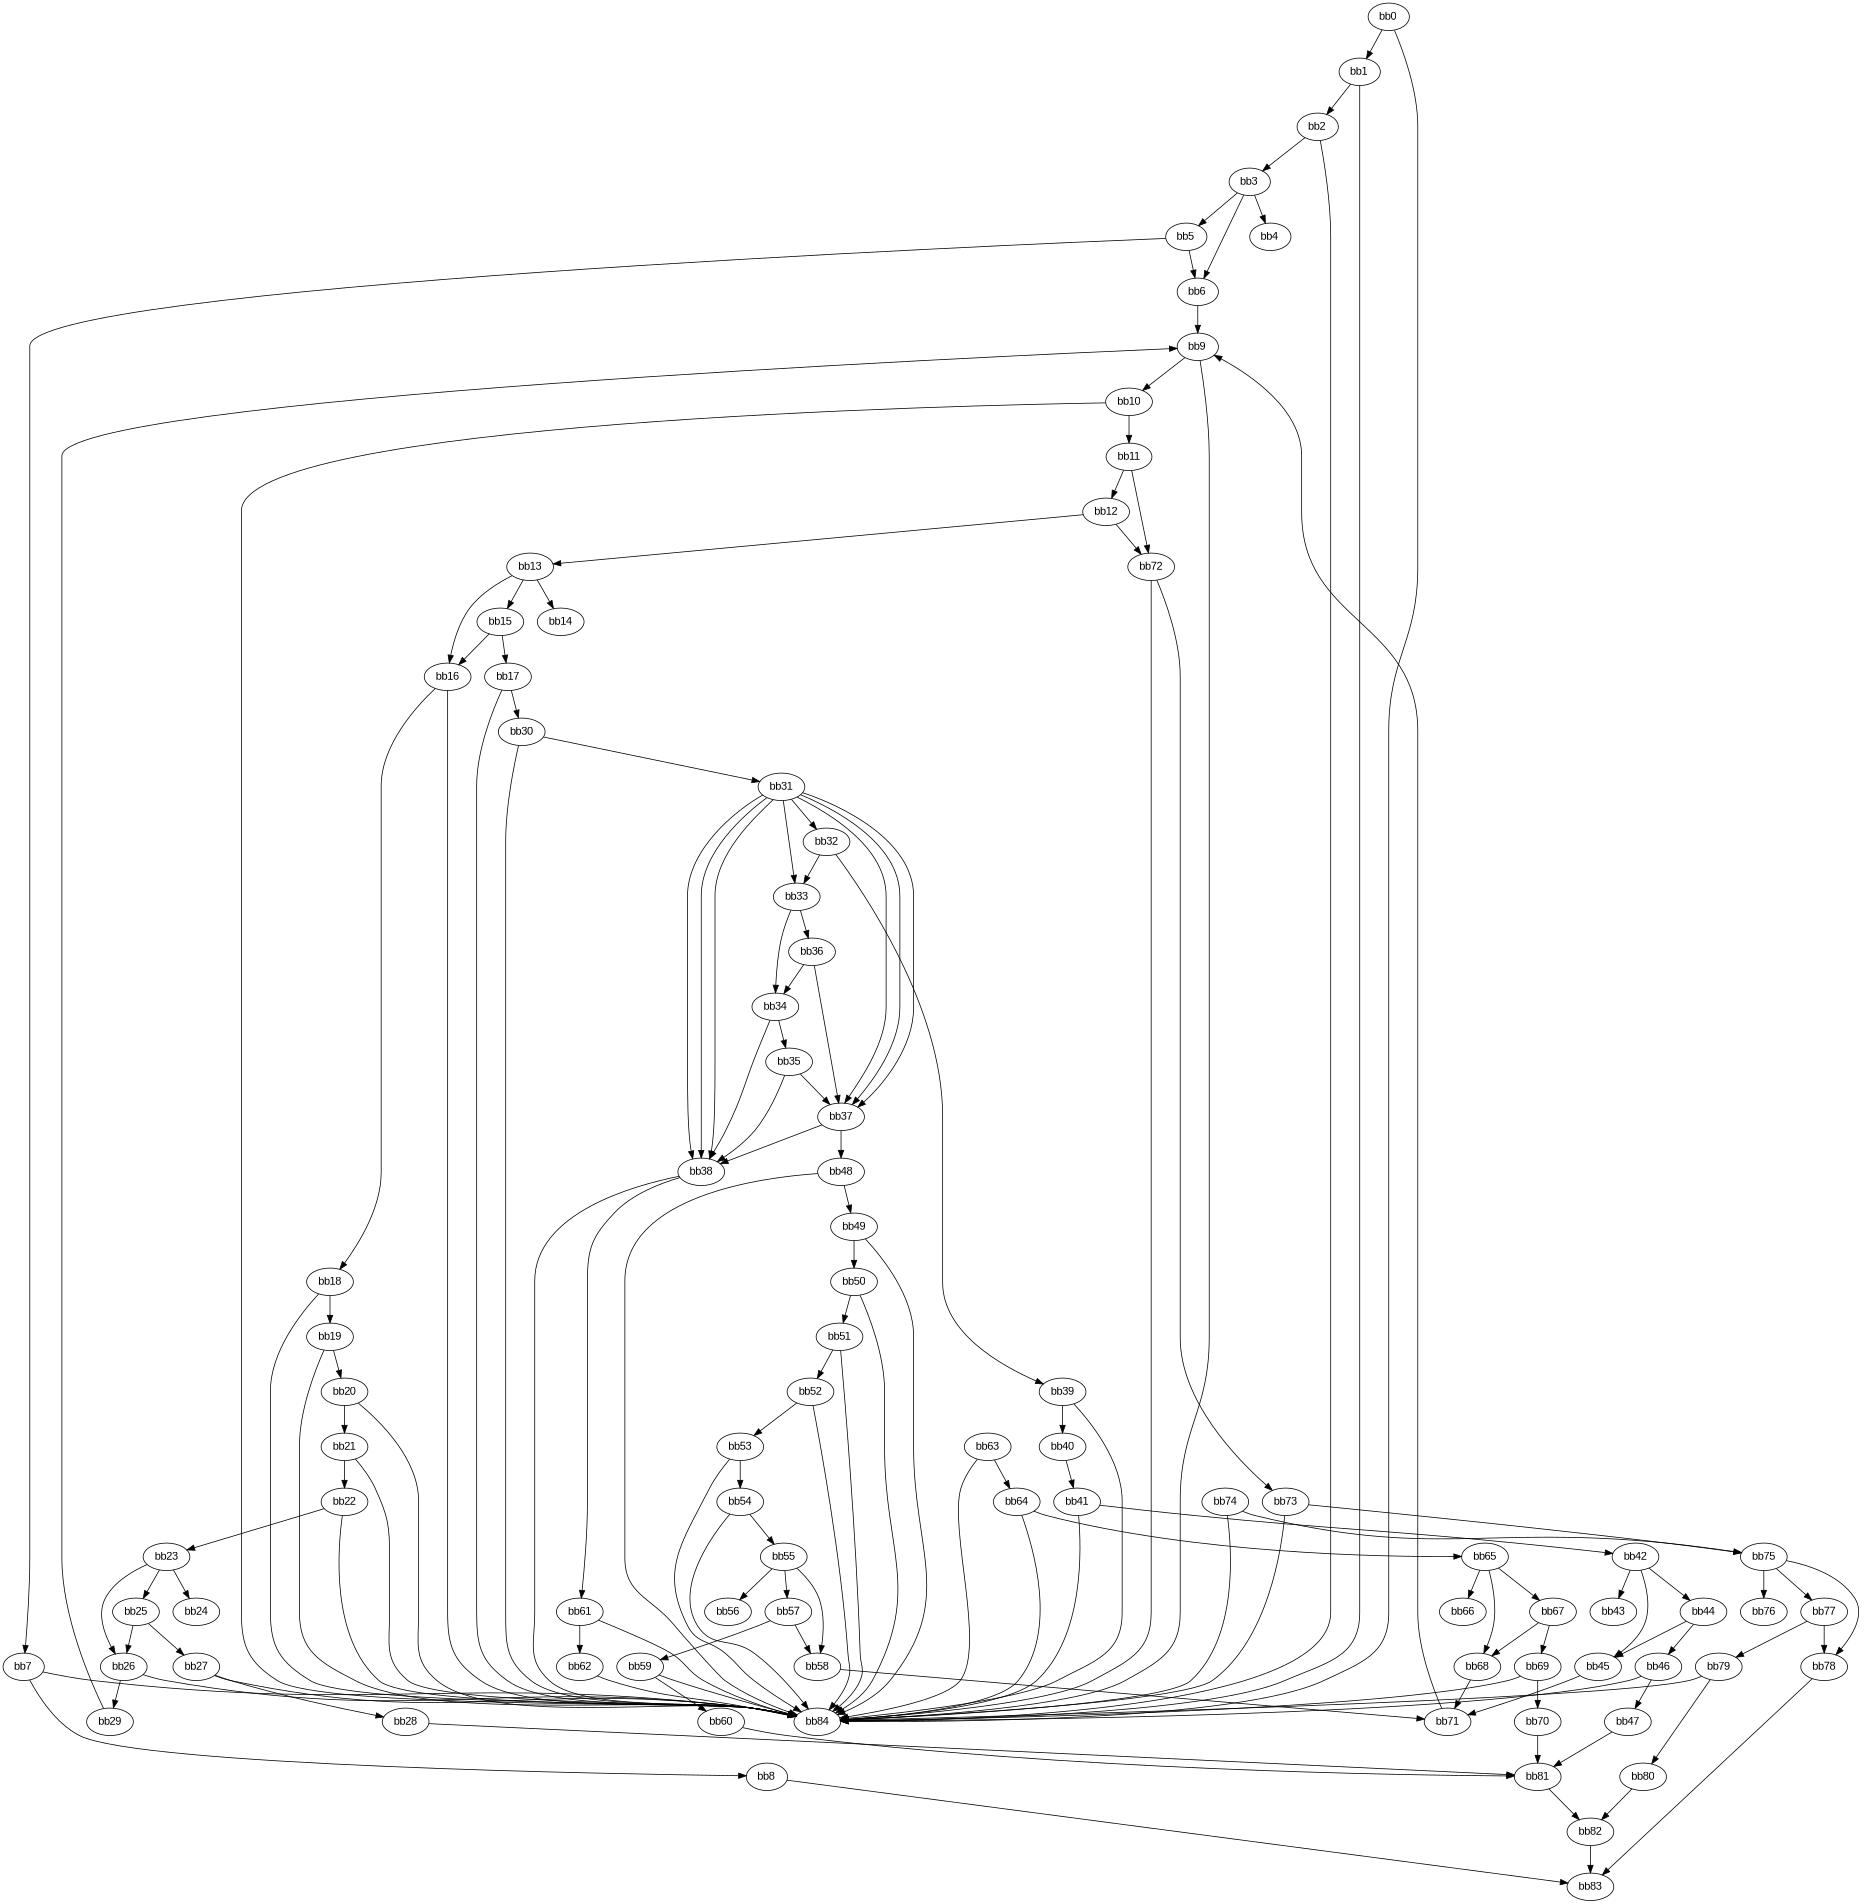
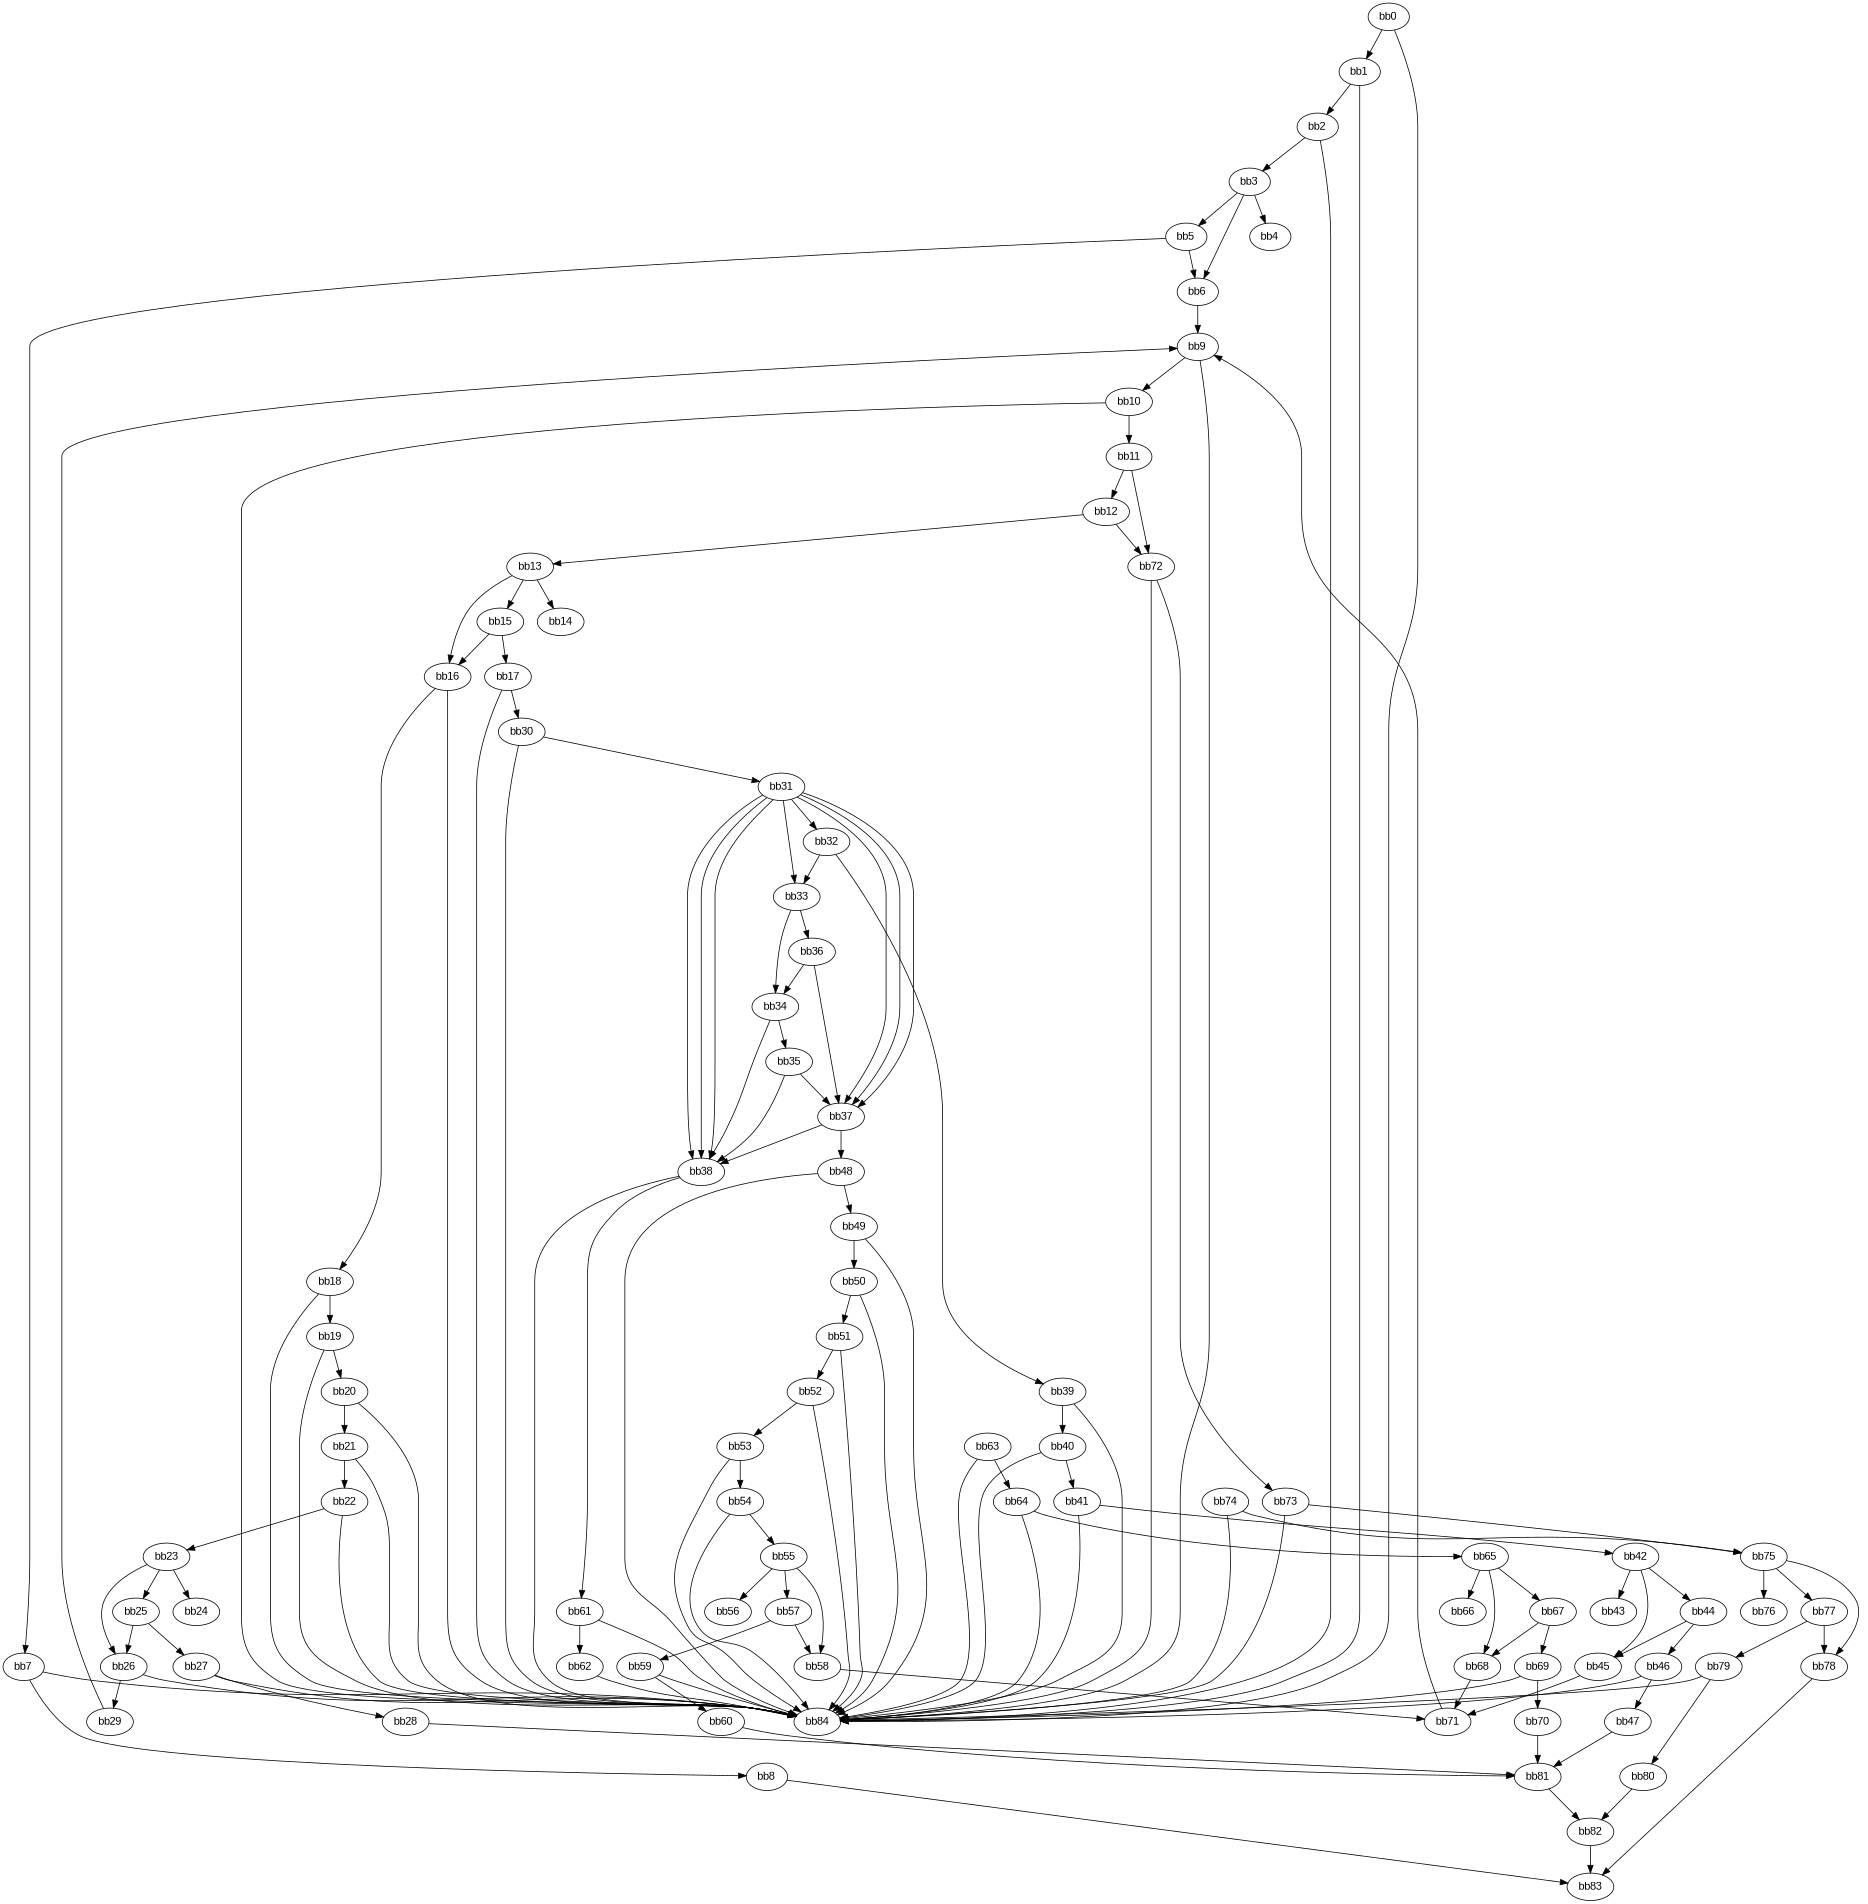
none -> (985, 1619)
